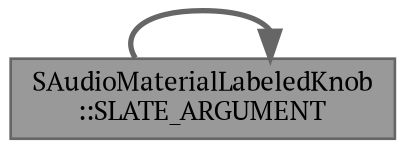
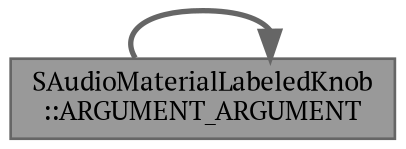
(203, 99) -> (203, 99)
